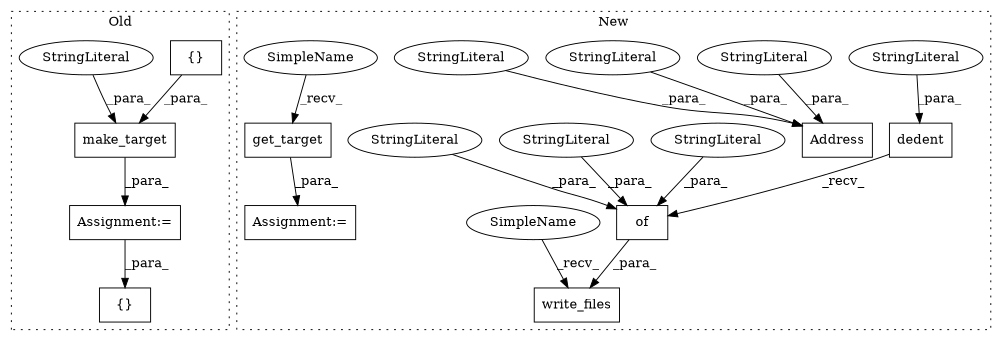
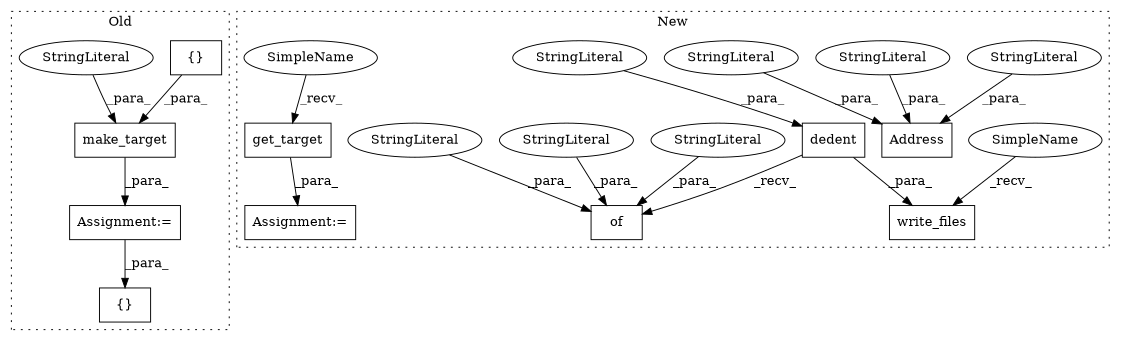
(613, 260) -> (879, 178)
